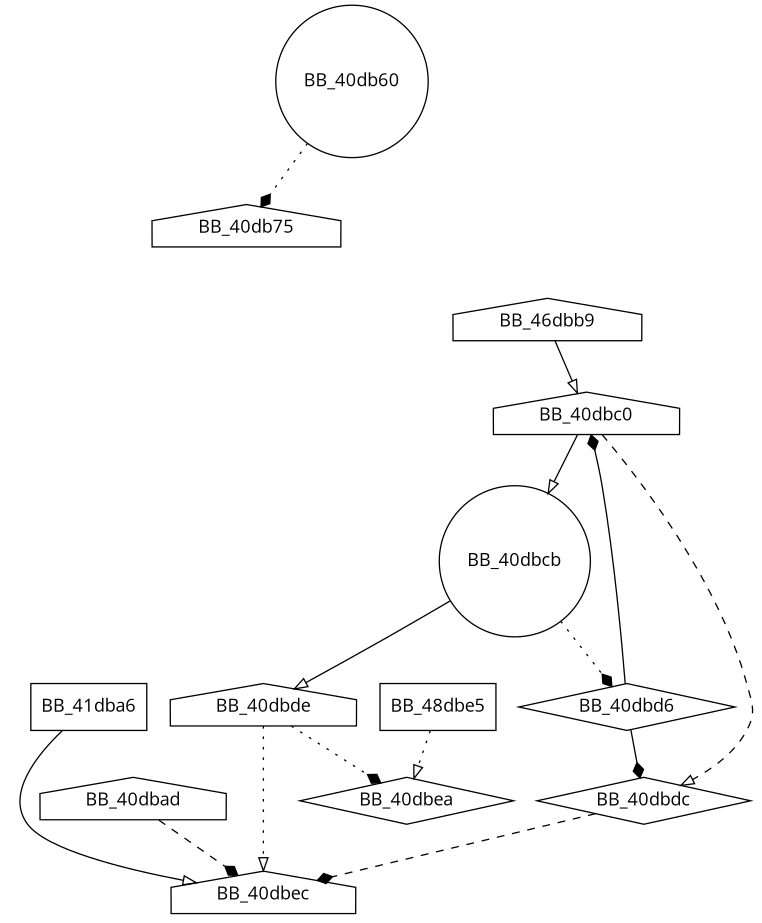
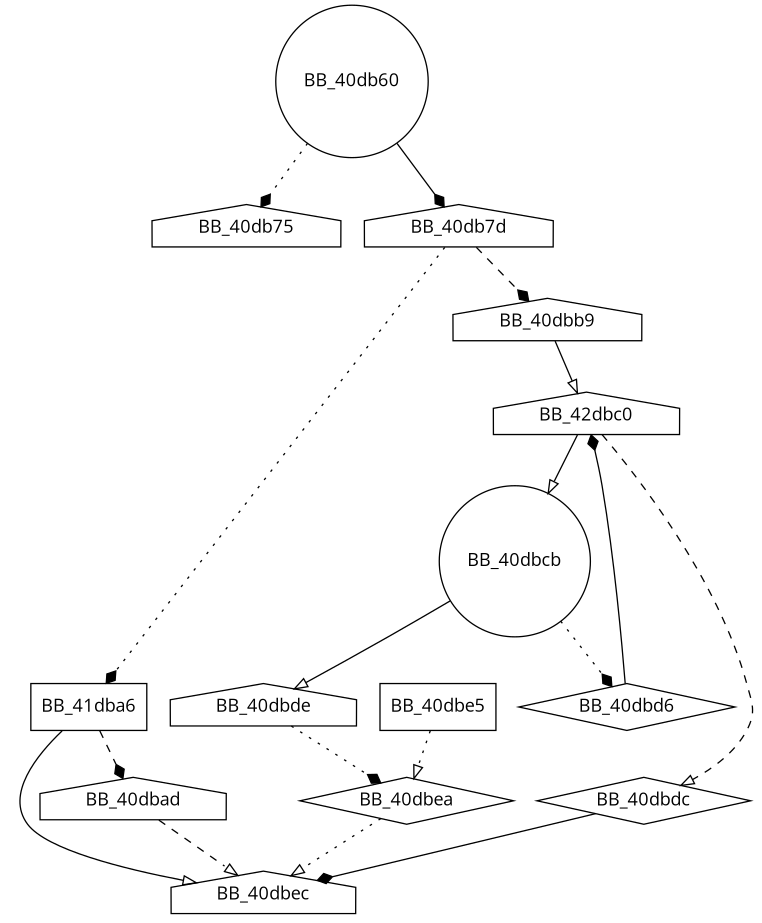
none -> (459, 228)
(547, 322) -> (547, 322)
(586, 416) -> (586, 416)
(438, 707) -> (438, 707)
(634, 746) -> none
none -> (108, 747)
(263, 792) -> (342, 844)
(192, 843) -> (192, 843)
(464, 845) -> (464, 845)
